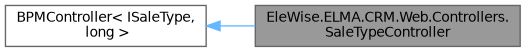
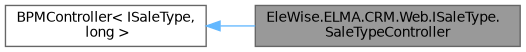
(388, 26) -> (388, 26)
